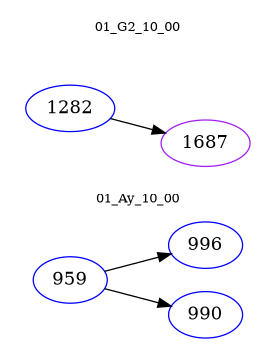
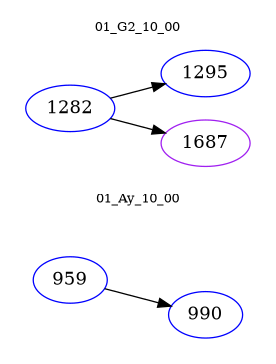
none -> (206, 74)
(206, 245) -> none
